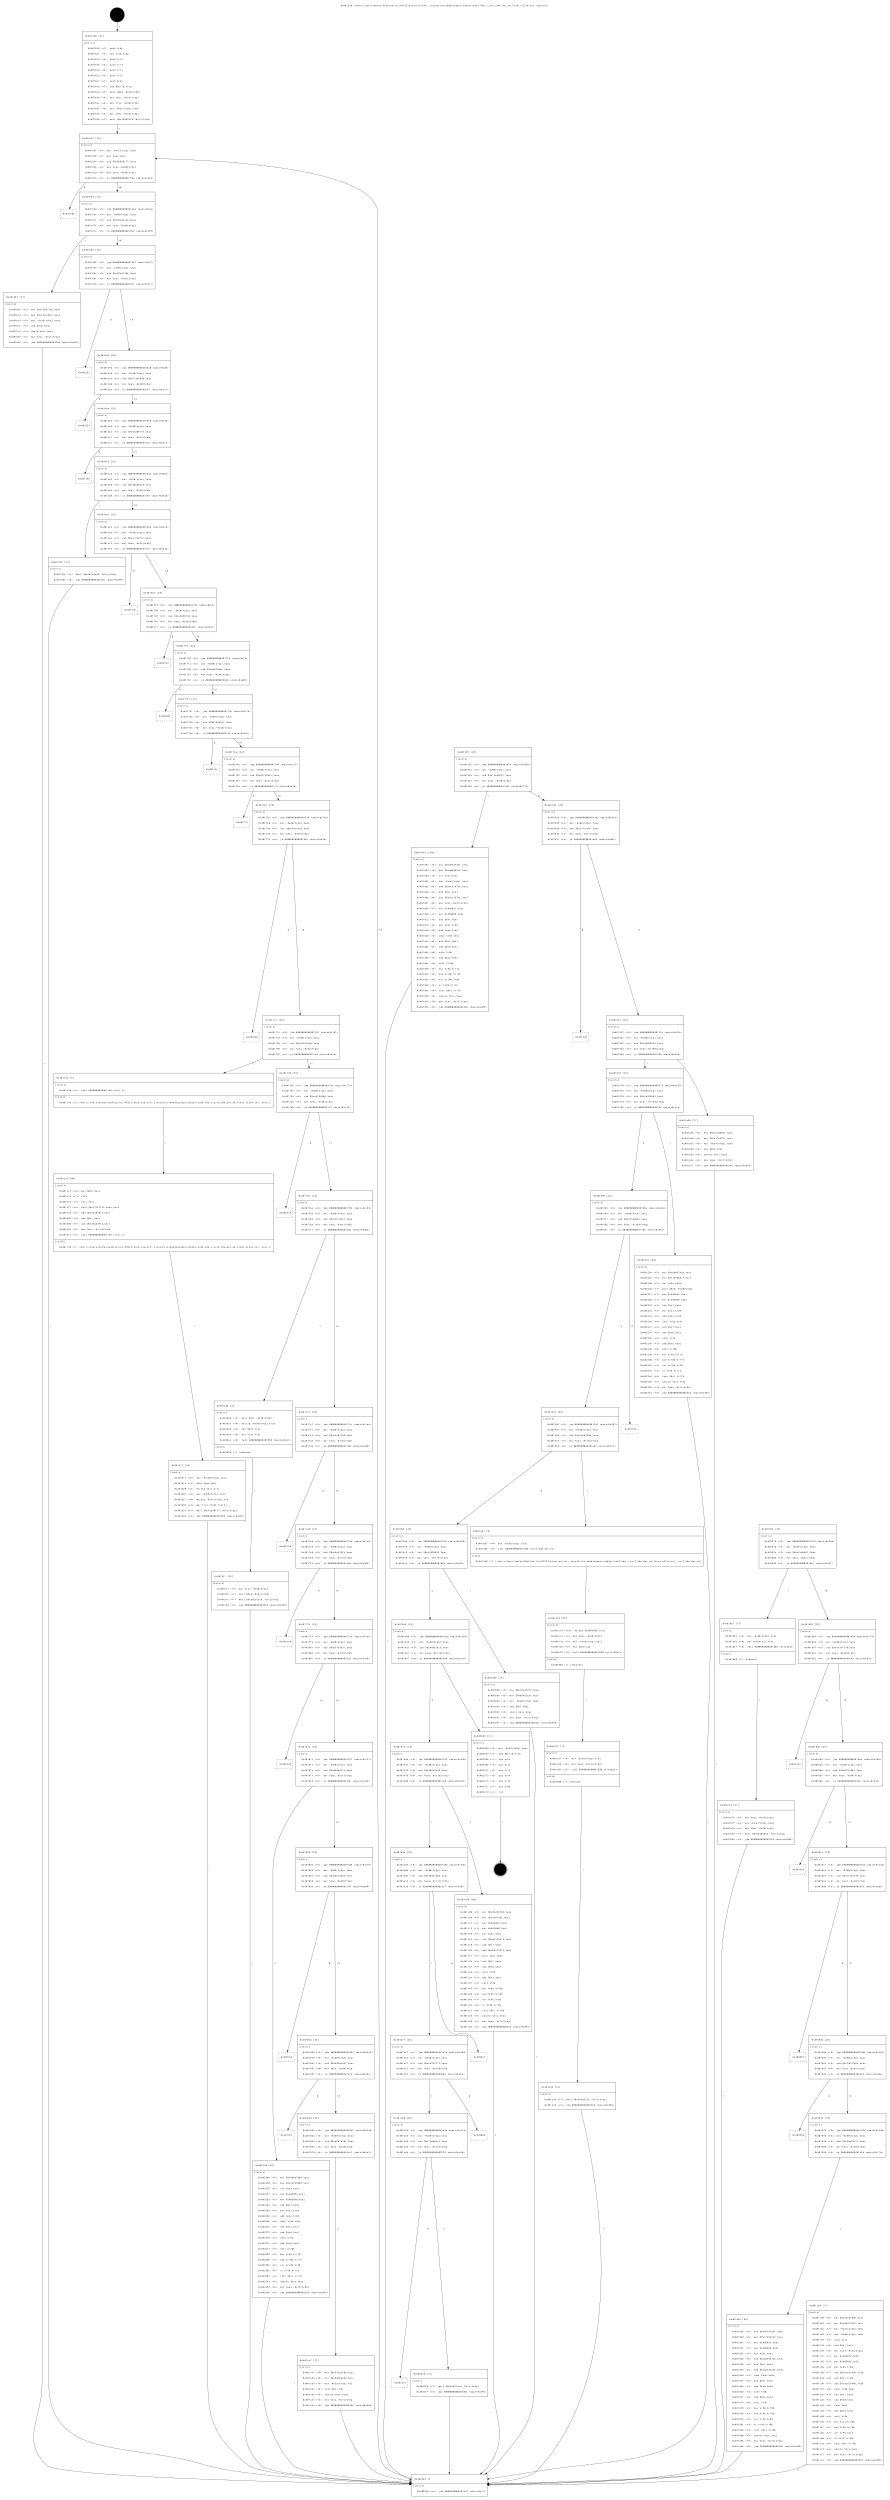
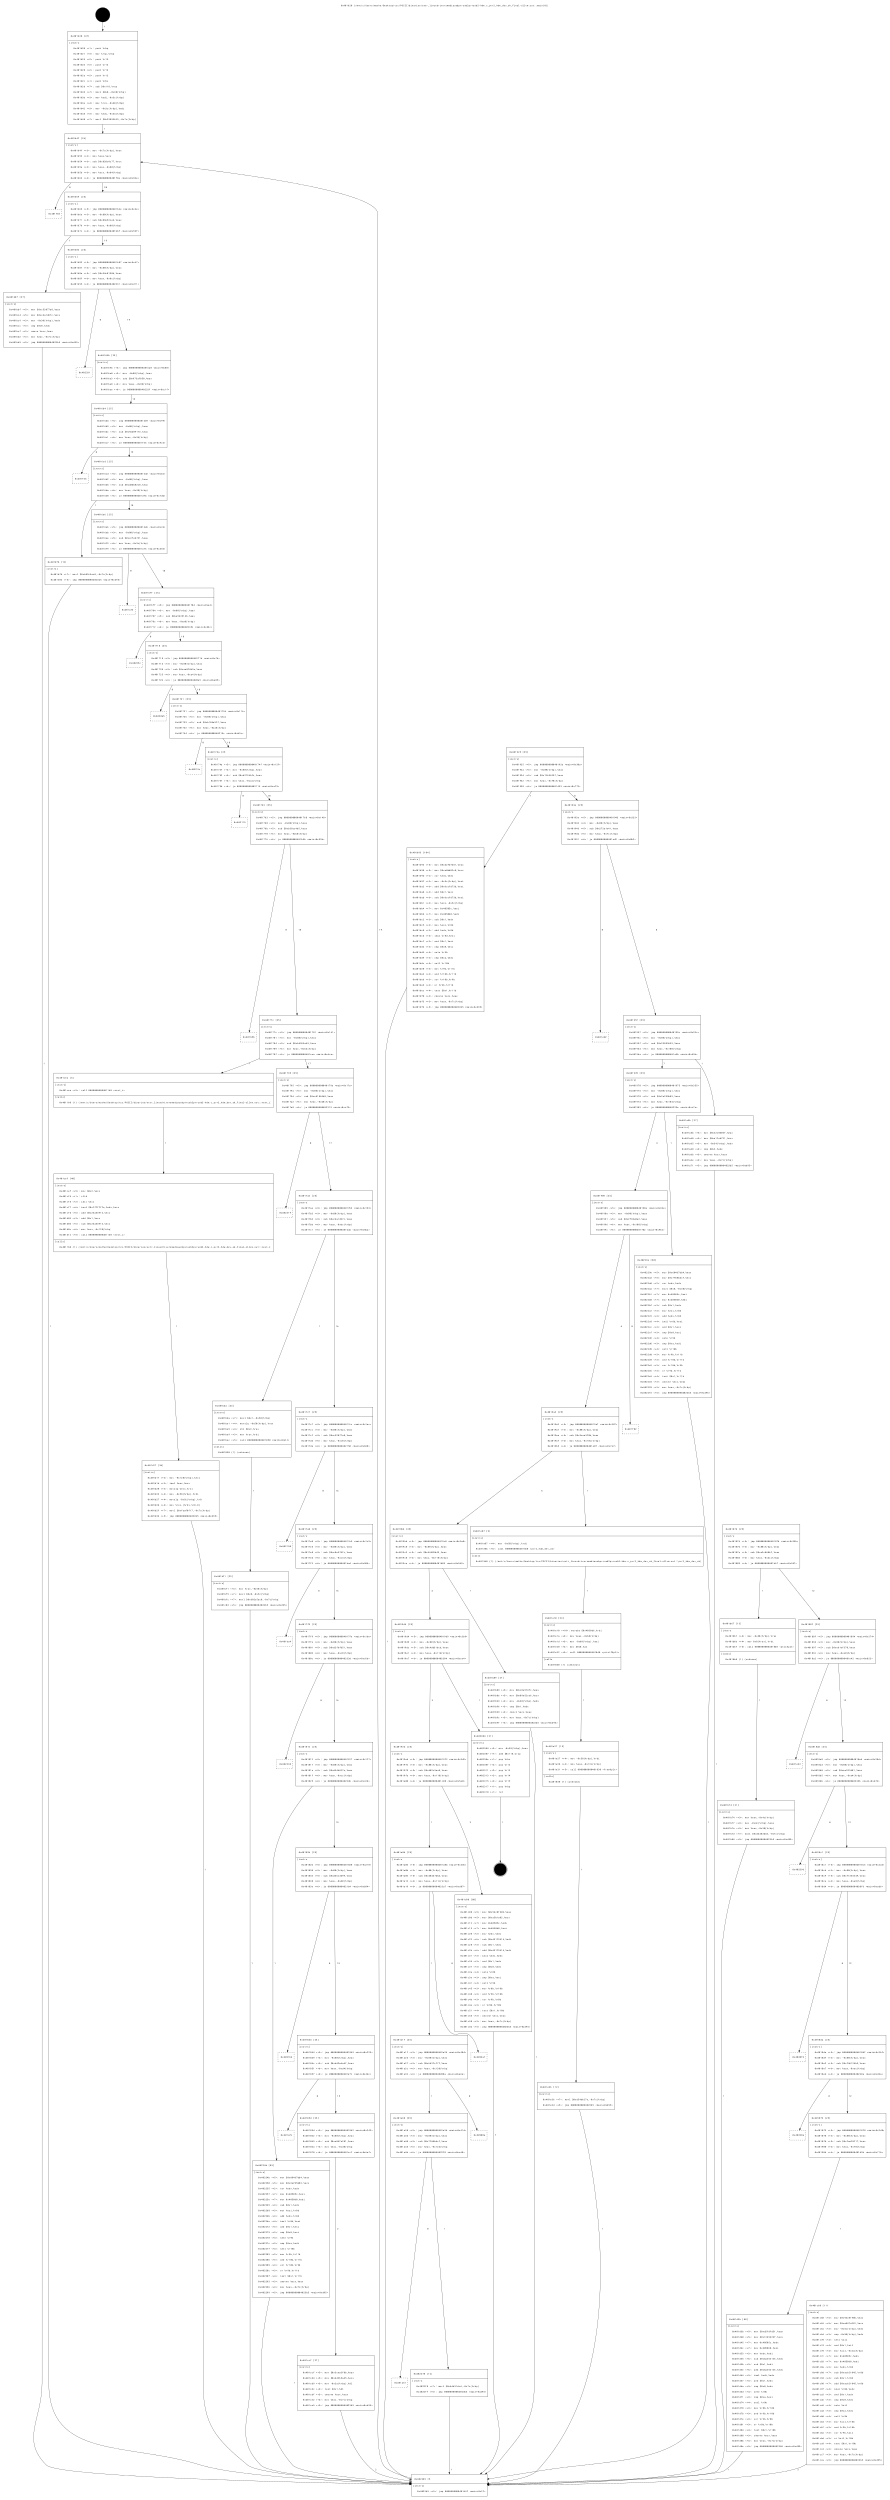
(84, 426) -> none
